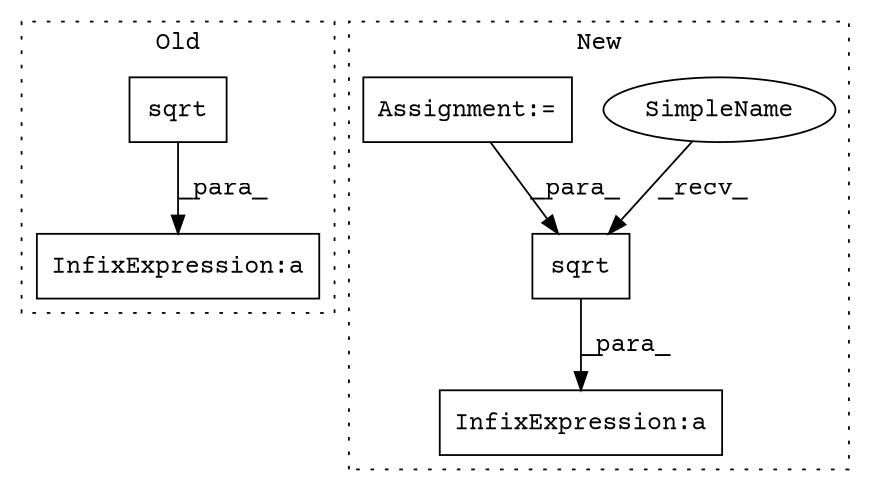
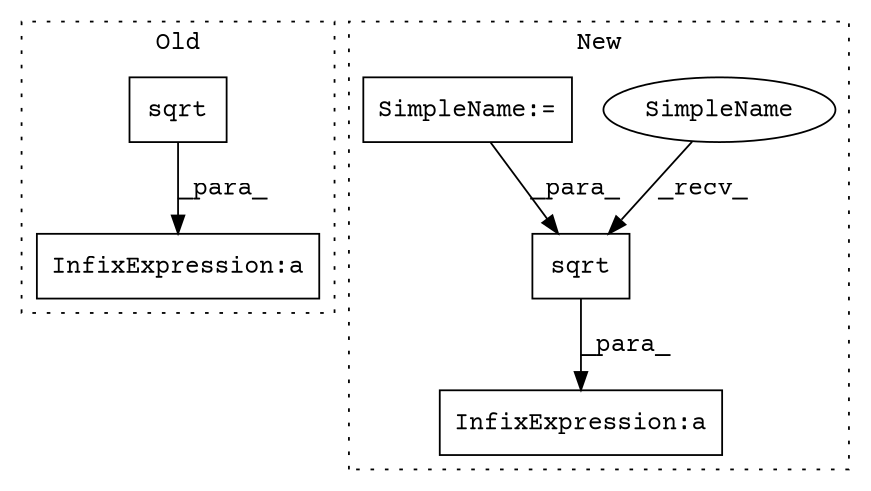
(468, 110) -> (468, 110)
